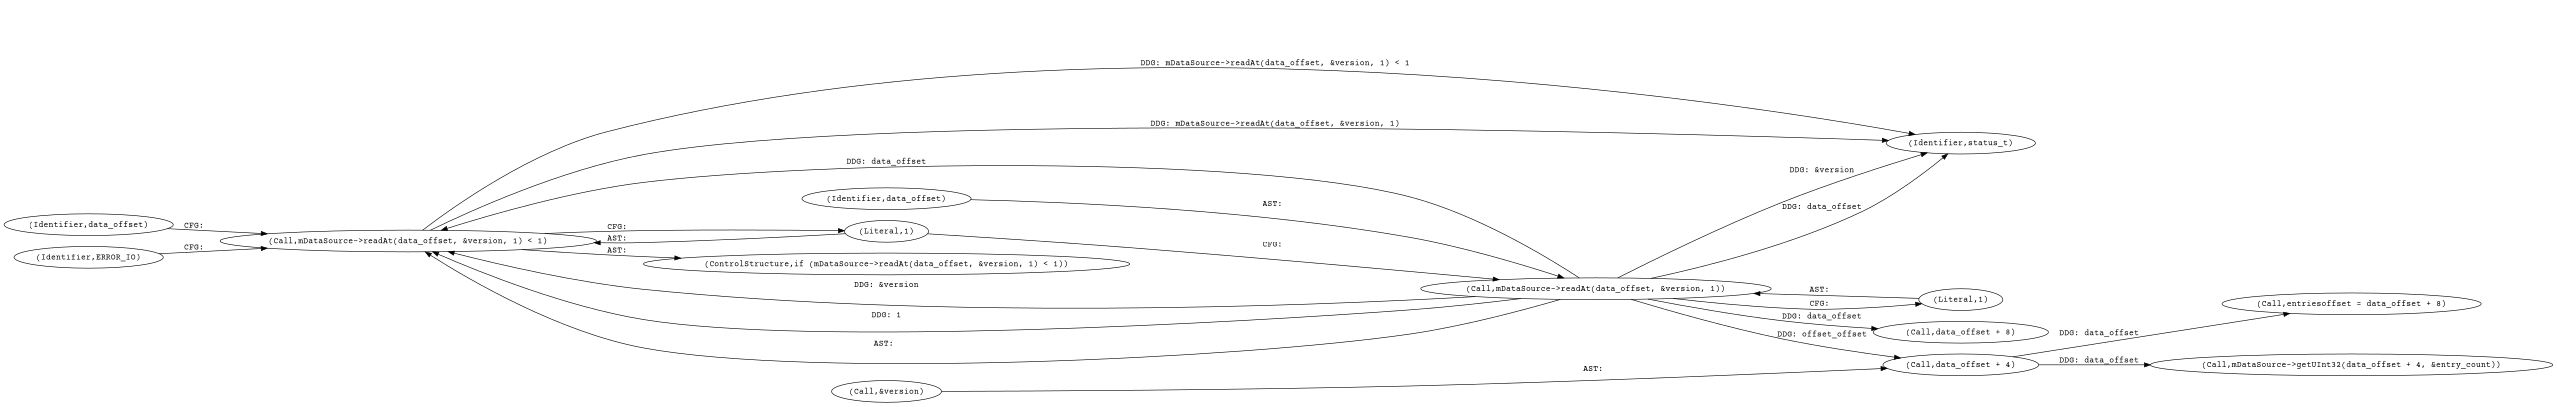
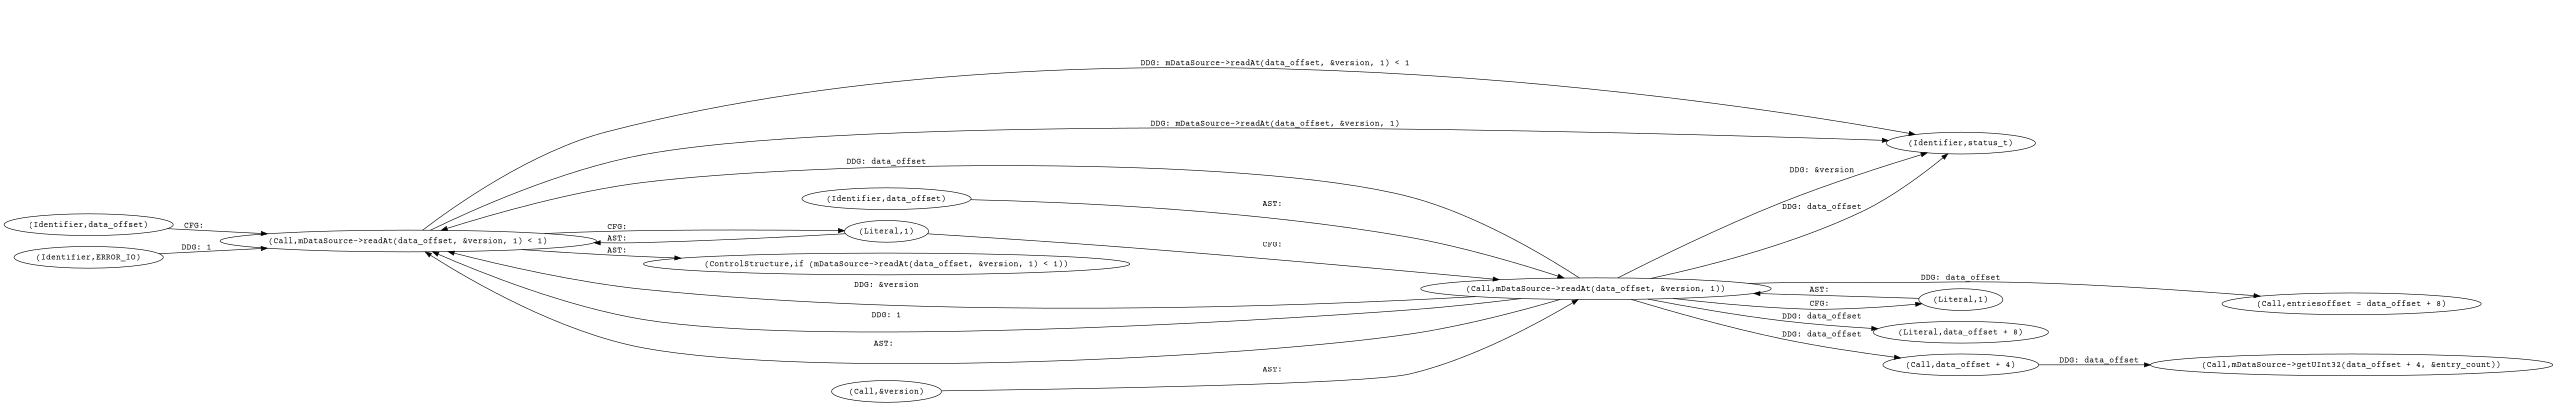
(197, 247) -> (197, 247)
(1961, 332) -> (1961, 332)
(1822, 334) -> (1822, 334)
(2148, 336) -> (2001, 282)
(1411, 386) -> (1265, 384)
